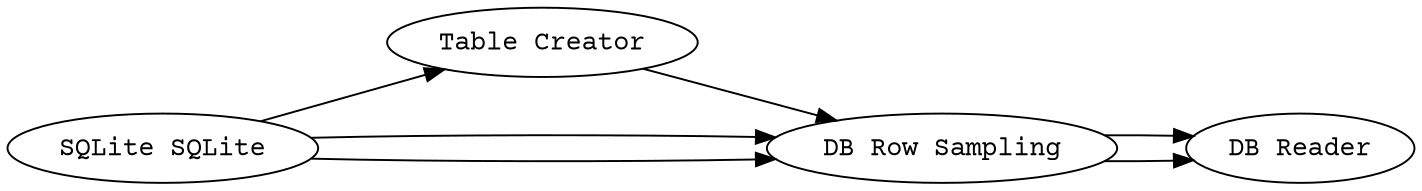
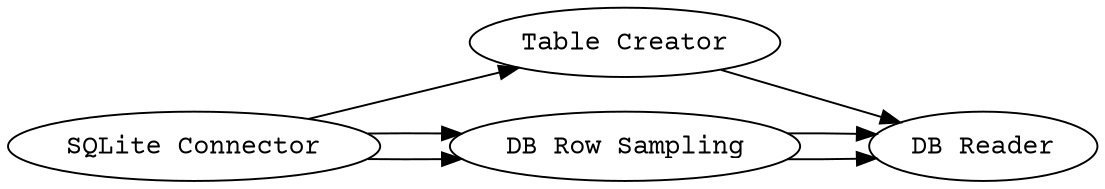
(730, 92) -> (801, 93)
(163, 148) -> (194, 146)
